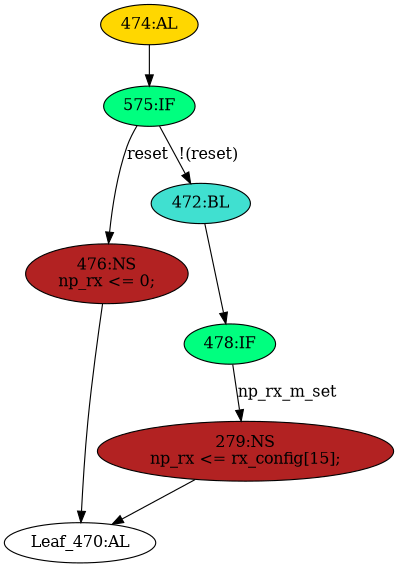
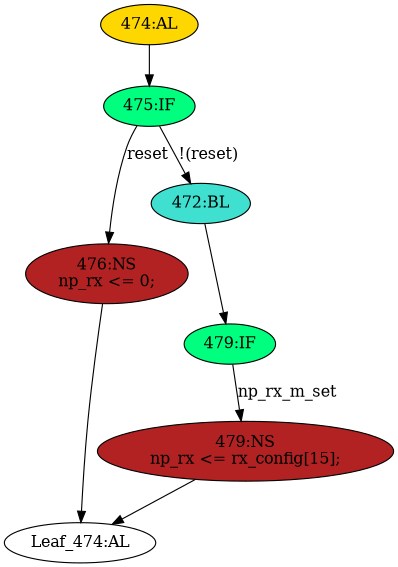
(149, 106) -> (149, 106)
(230, 344) -> (230, 344)
(246, 451) -> (246, 451)
(80, 543) -> (80, 543)
